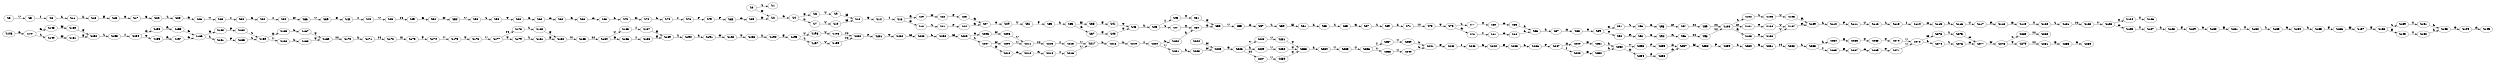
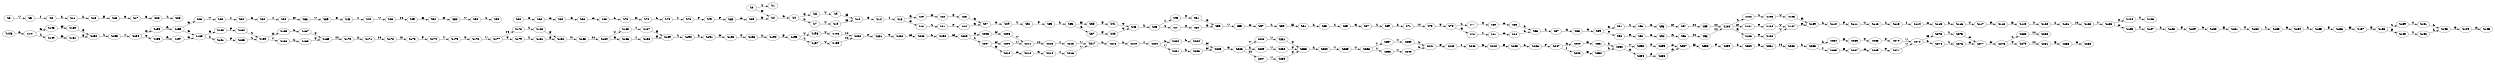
(188, 19) -> (188, 25)
(506, 20) -> none
(1185, 35) -> (1185, 42)
